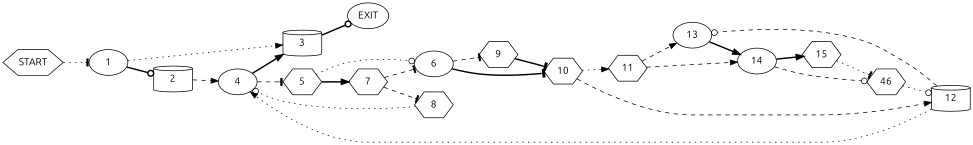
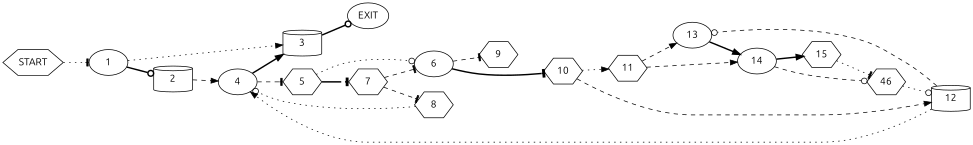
(529, 62) -> none
(332, 82) -> (332, 82)
